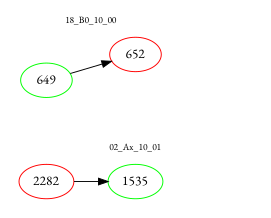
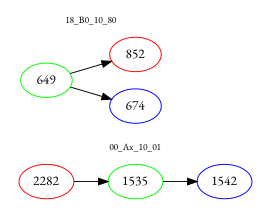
(91, 21) -> (91, 21)
(135, 54) -> (135, 54)
none -> (135, 106)
(135, 148) -> (135, 148)
none -> (225, 182)
